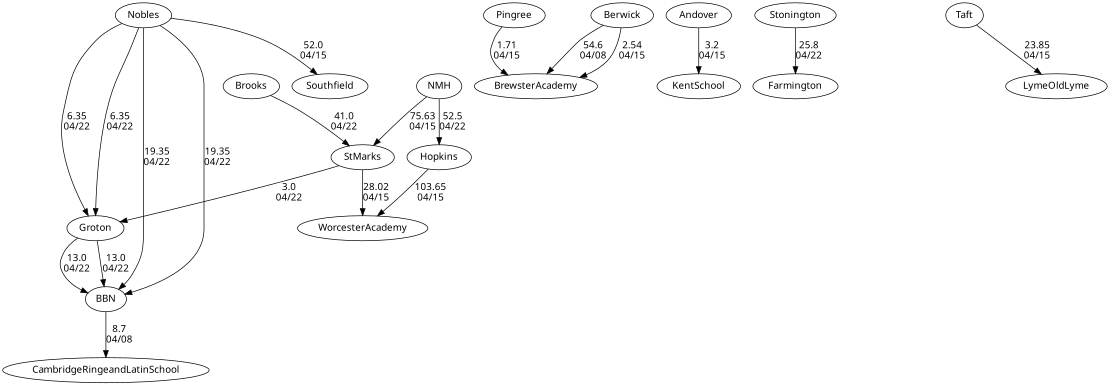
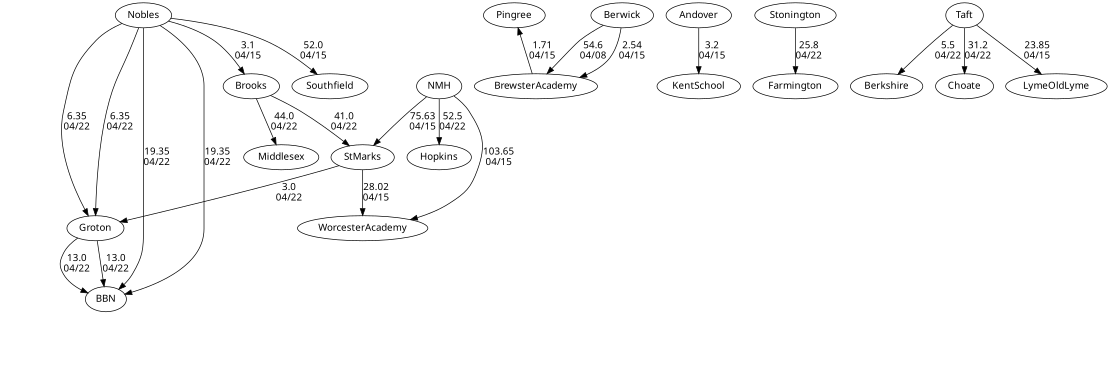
none -> (209, 37)
(491, 50) -> (526, 54)
none -> (887, 86)
none -> (965, 86)
none -> (281, 157)
(406, 191) -> (478, 168)
(106, 370) -> none
